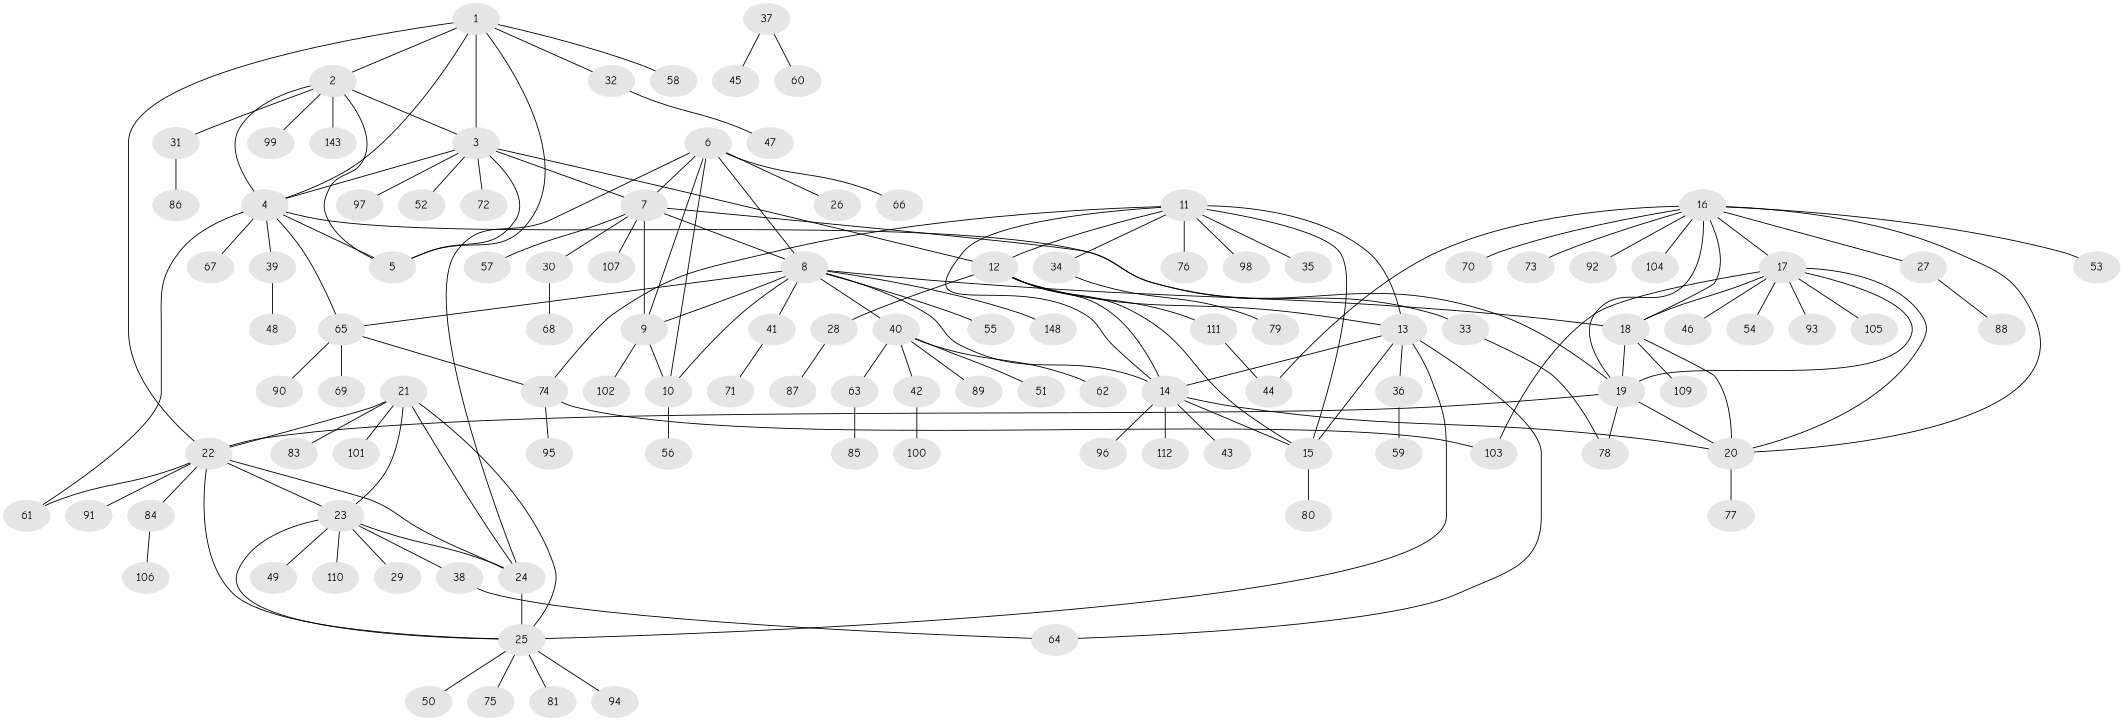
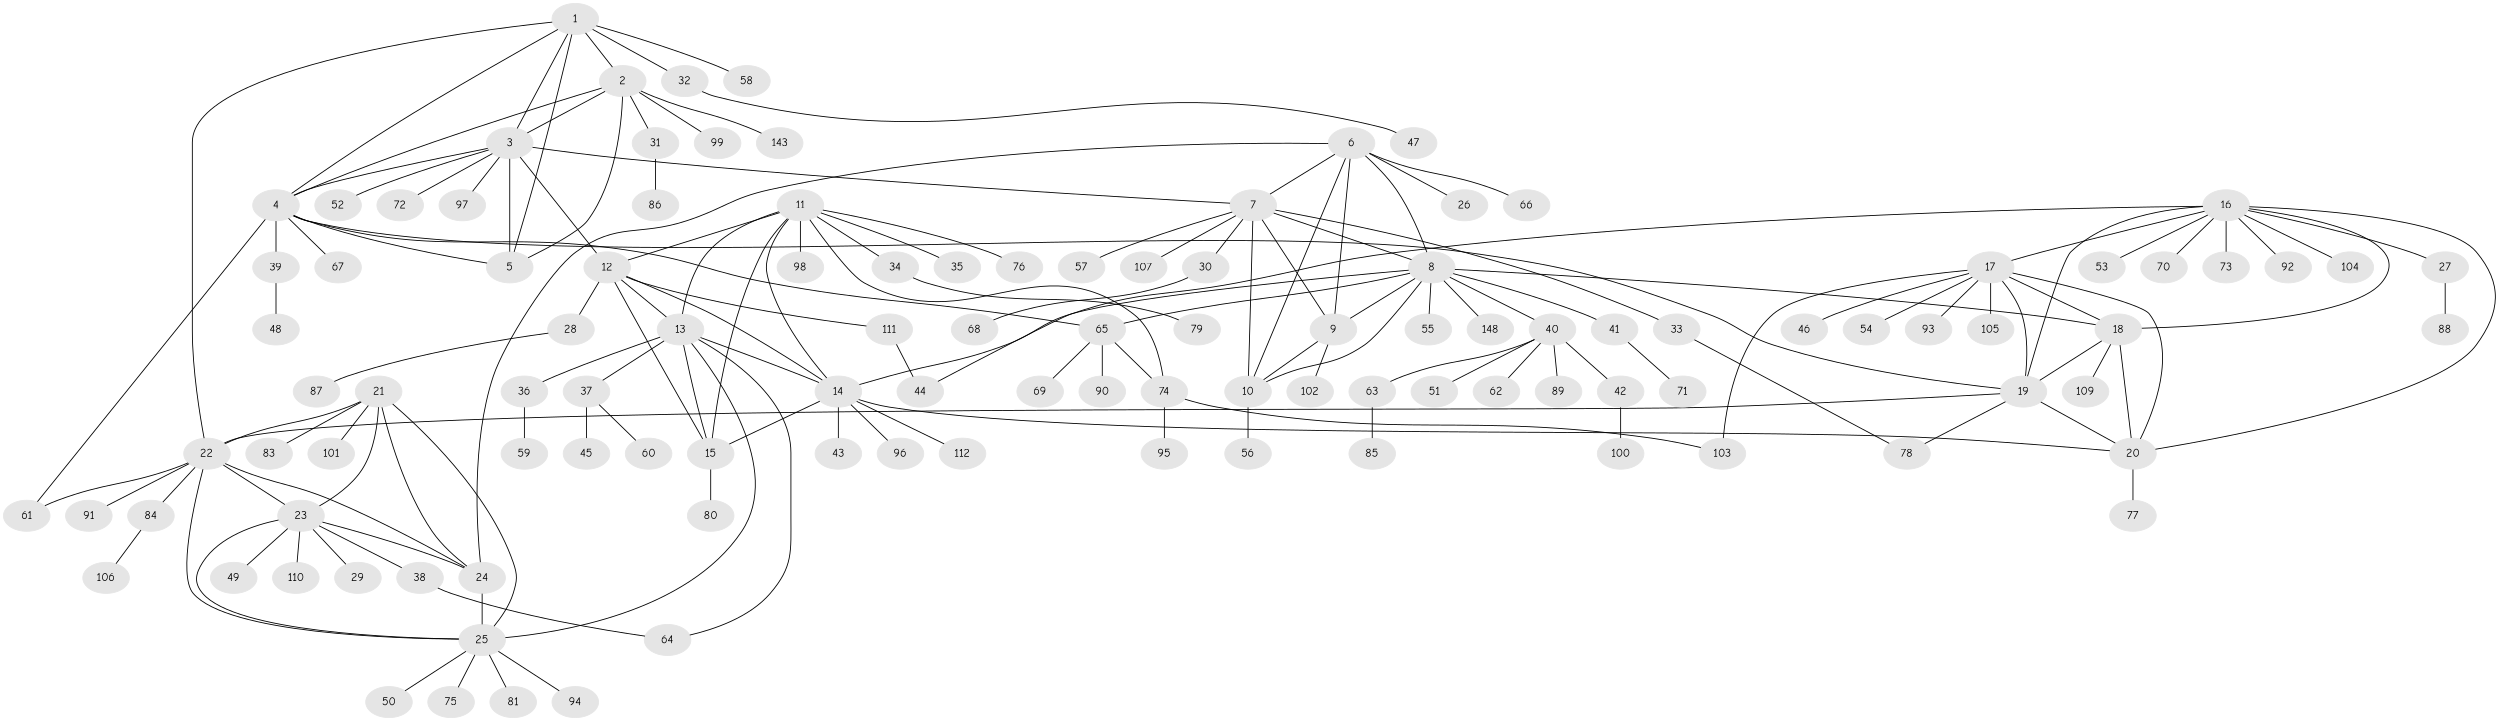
none -> (1251, 295)
none -> (633, 361)
